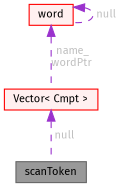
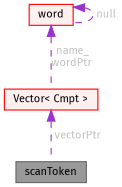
(63, 136) -> (76, 136)
